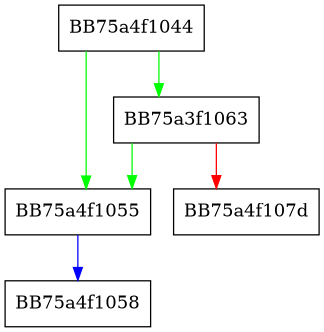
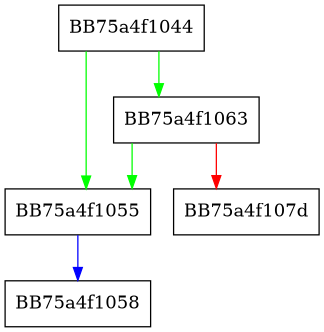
(186, 120) -> (186, 120)
